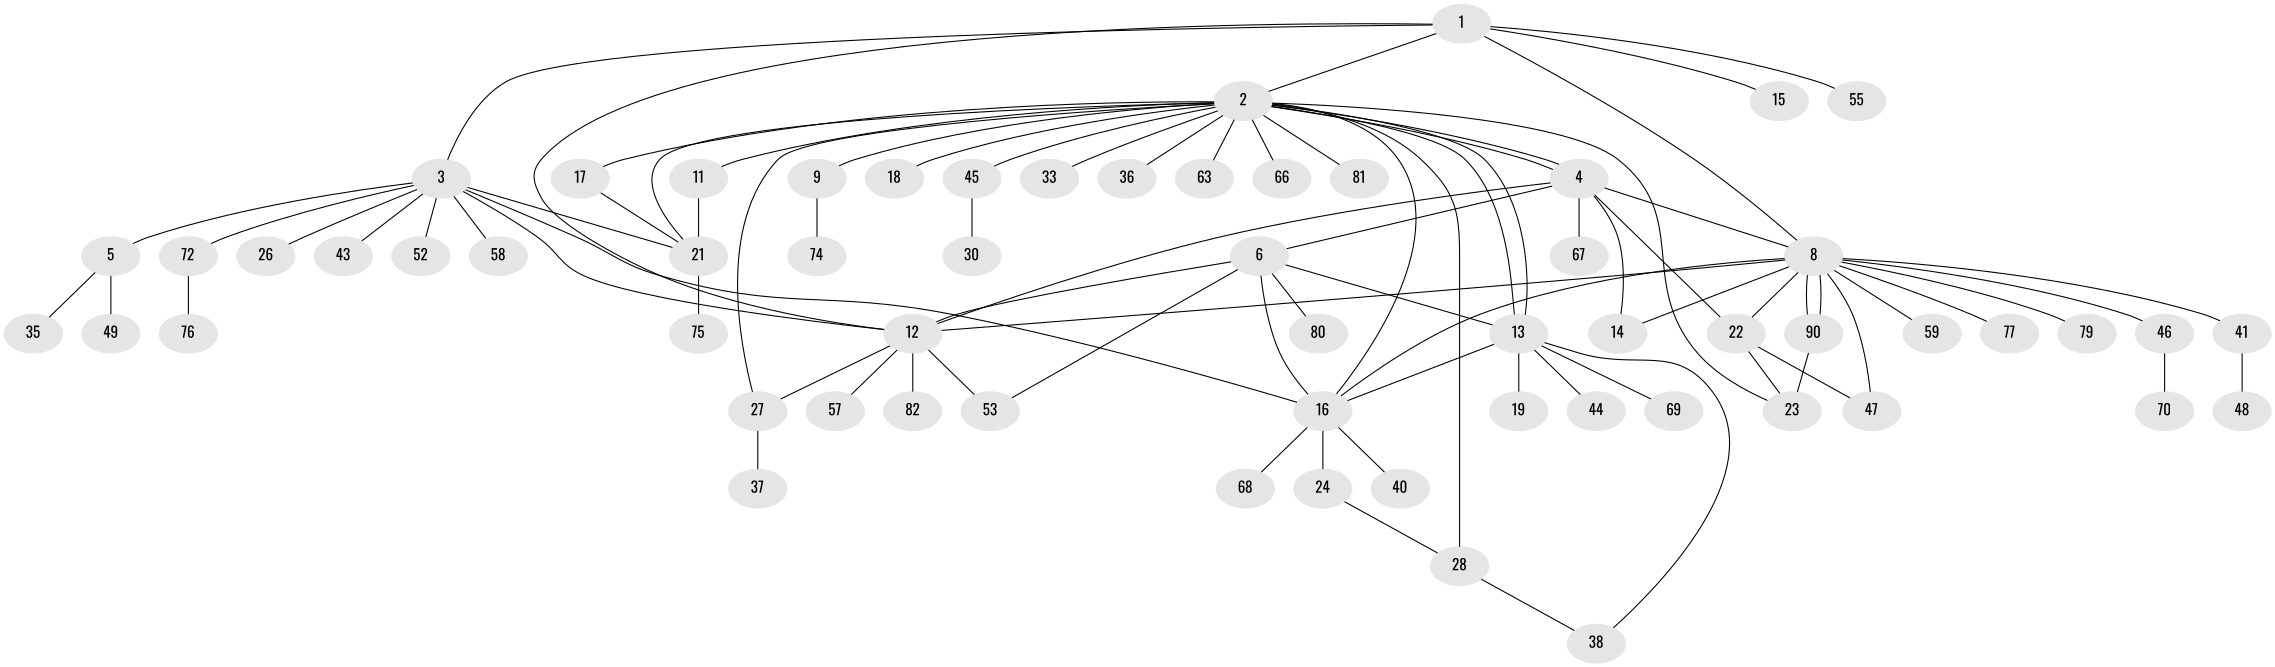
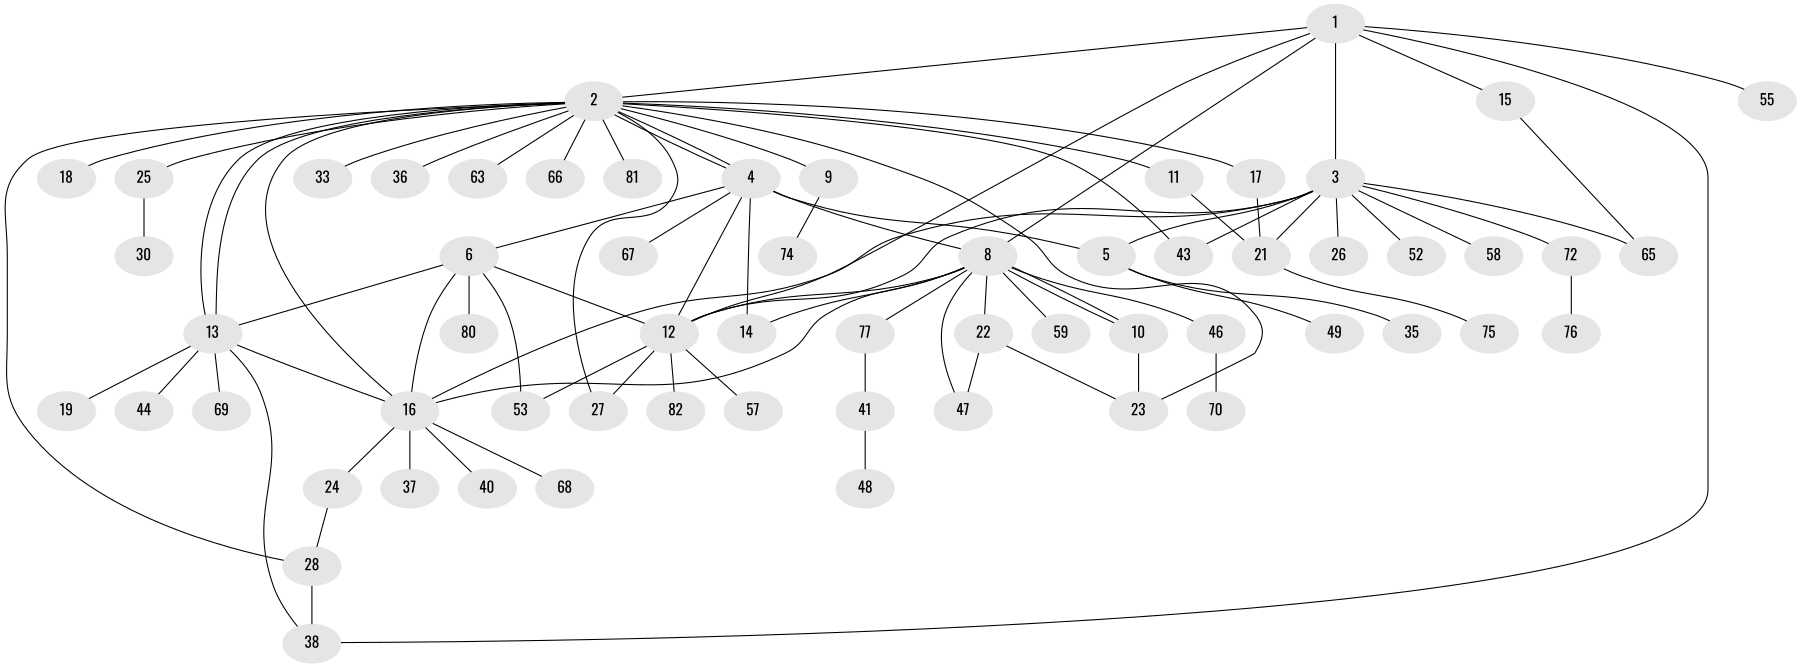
(889, 118) -> (1025, 148)
(972, 179) -> (144, 179)
(1654, 253) -> (910, 222)
none -> (1649, 256)
(2033, 278) -> (865, 373)
(1814, 334) -> (1139, 334)
(2087, 334) -> none
(758, 450) -> (410, 450)
none -> (1386, 593)
